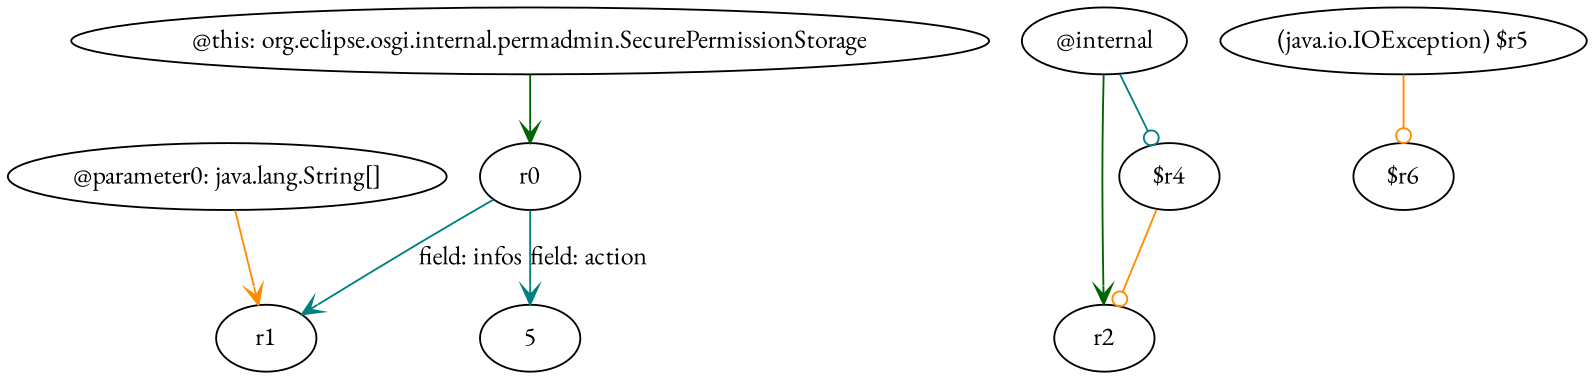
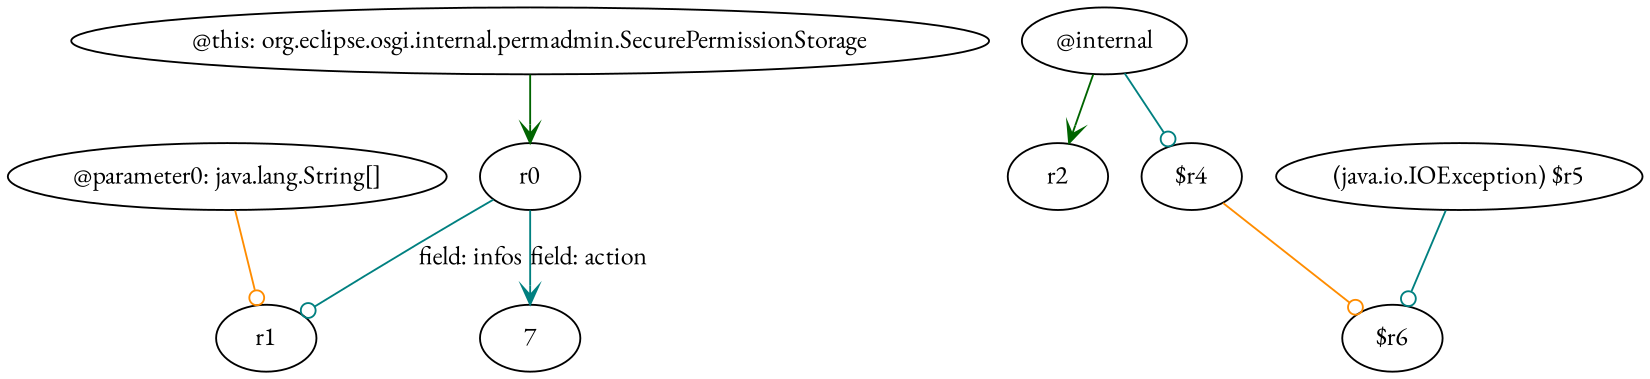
(1404, 101) -> (1429, 251)
(245, 248) -> (245, 250)
(405, 251) -> (404, 252)
(1140, 251) -> (1286, 253)
(530, 338) -> (530, 338)
